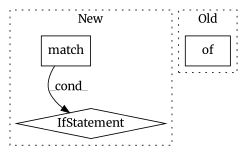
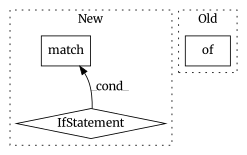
(49, 89) -> (91, 90)
